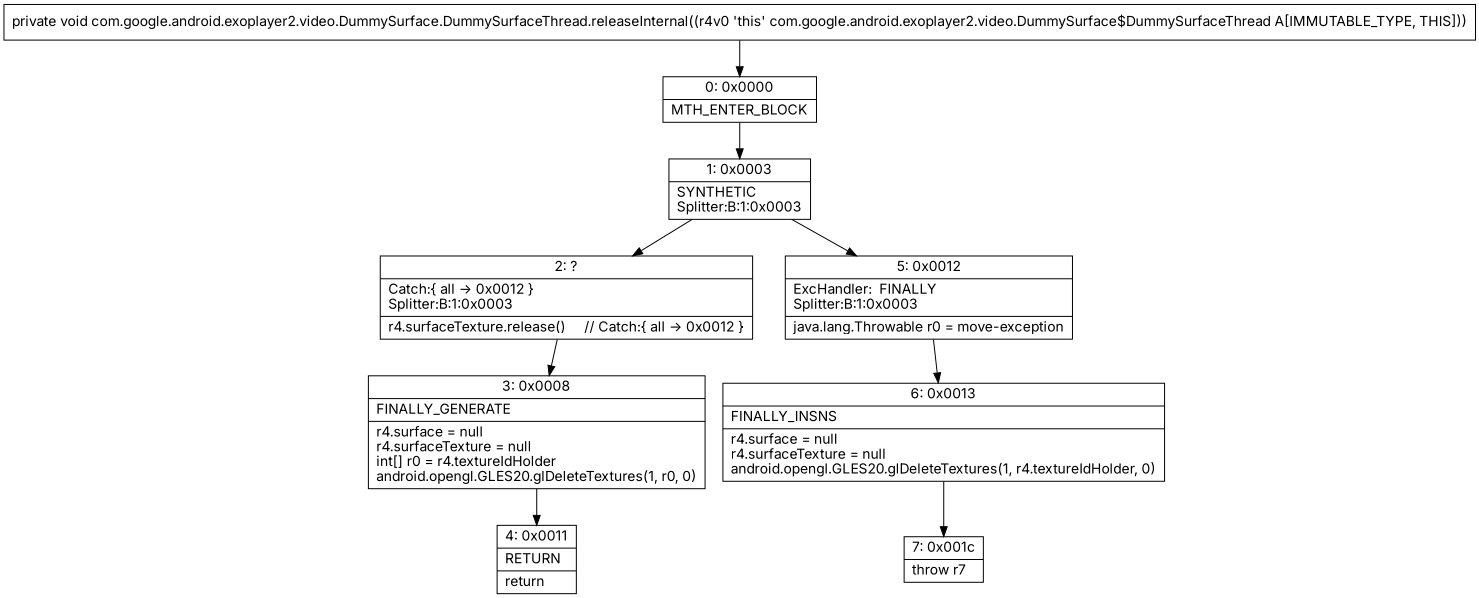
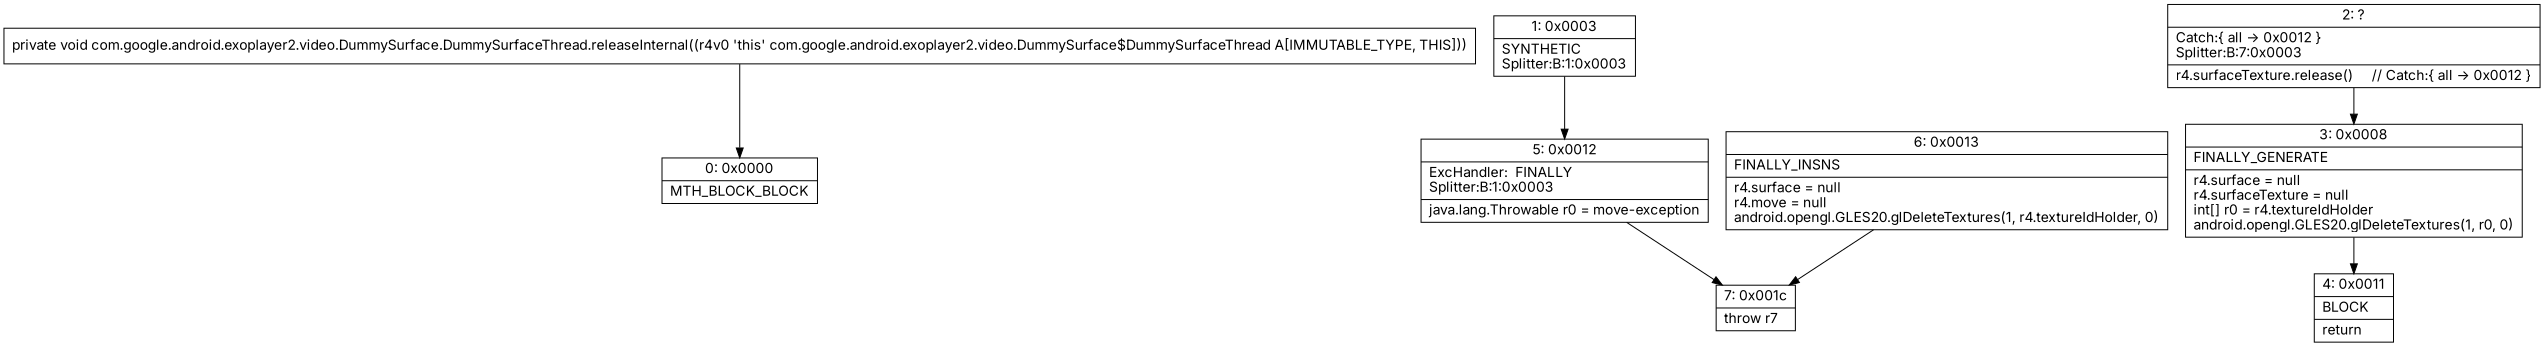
(740, 110) -> (740, 192)
(740, 136) -> none
(667, 235) -> none
(451, 305) -> (2239, 53)
(935, 356) -> (1670, 251)
(809, 455) -> (1781, 203)
(533, 559) -> (2346, 307)
